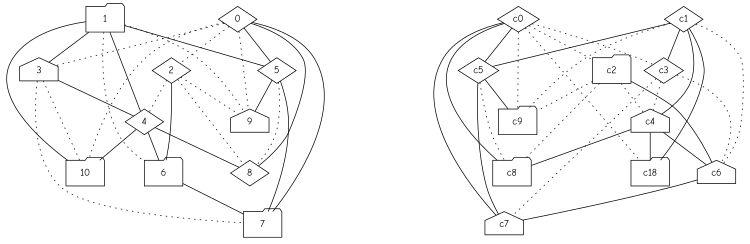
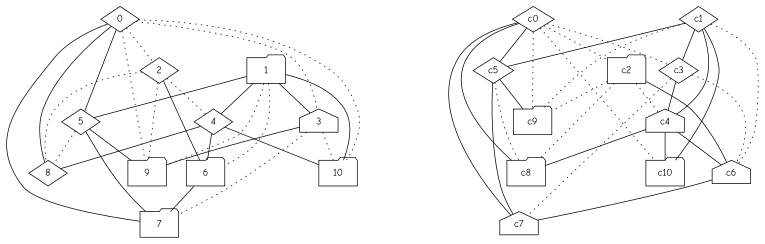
(658, 92) -> (673, 92)
(96, 98) -> (233, 145)
(250, 122) -> (147, 173)
(650, 173) -> (665, 173)
